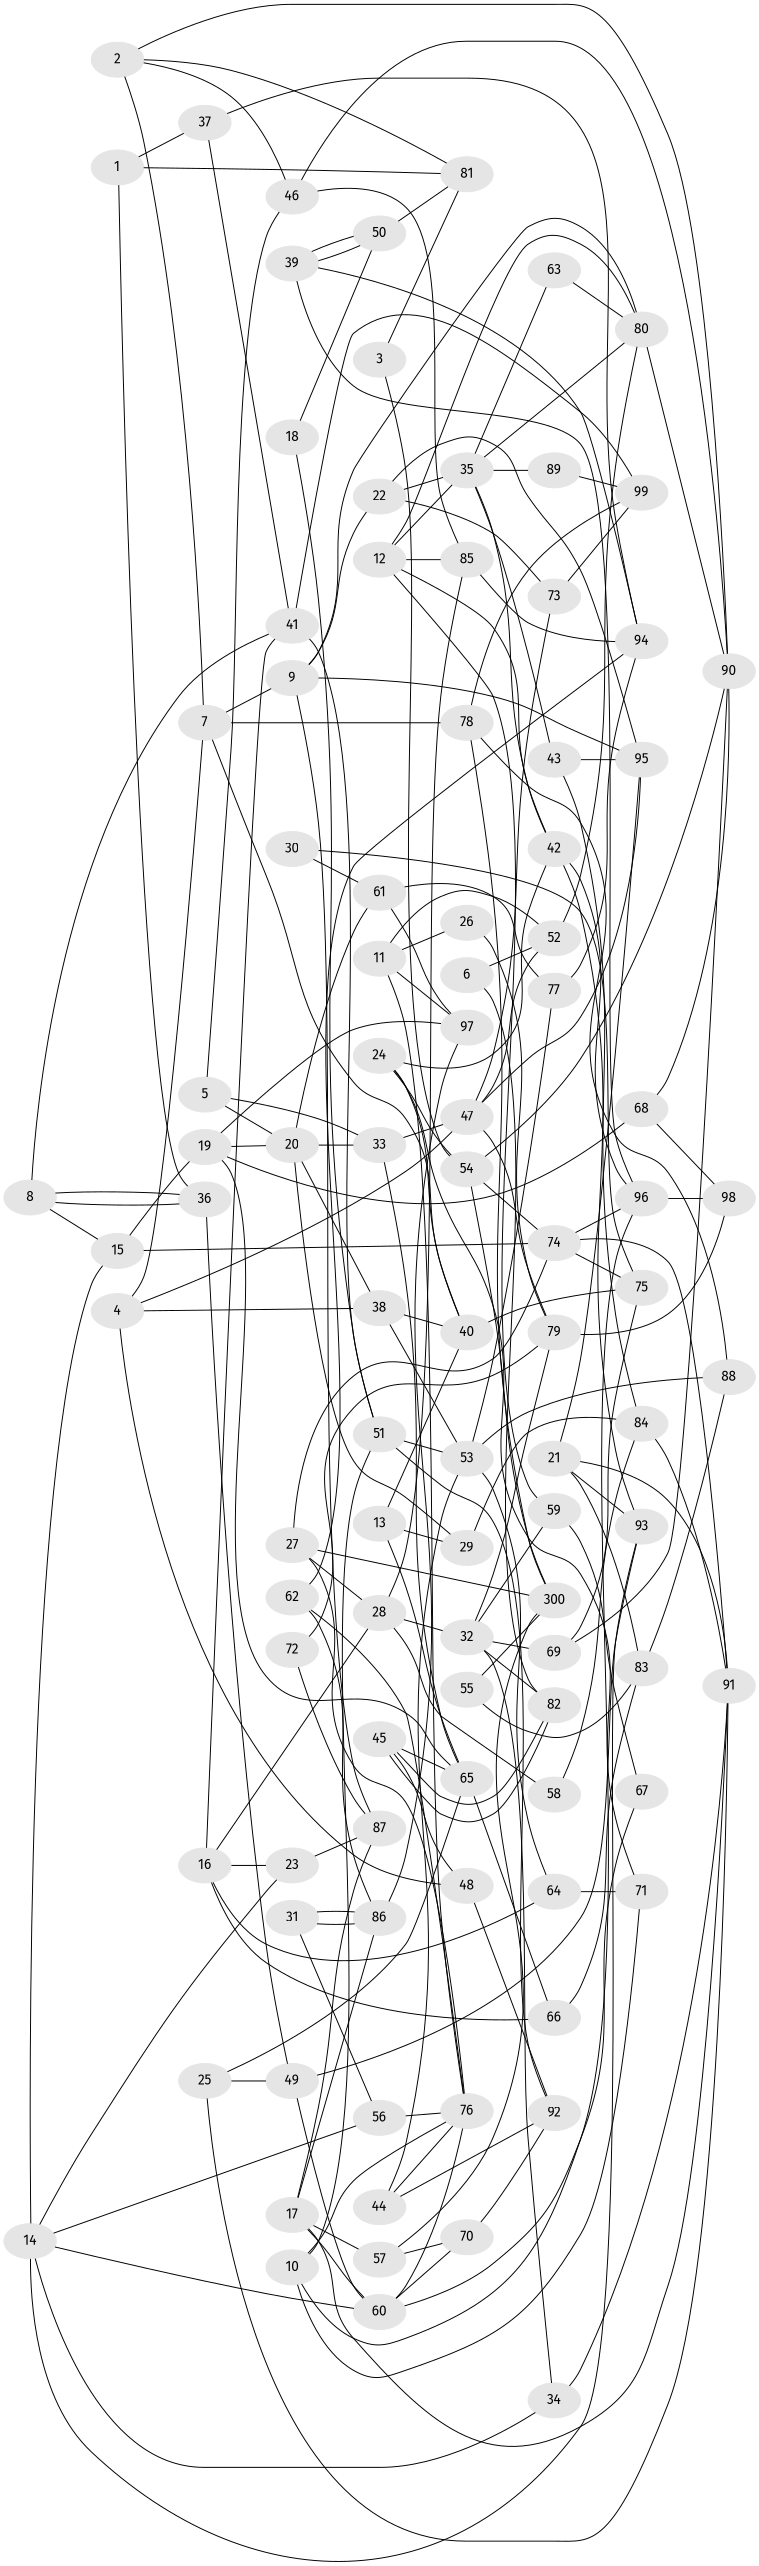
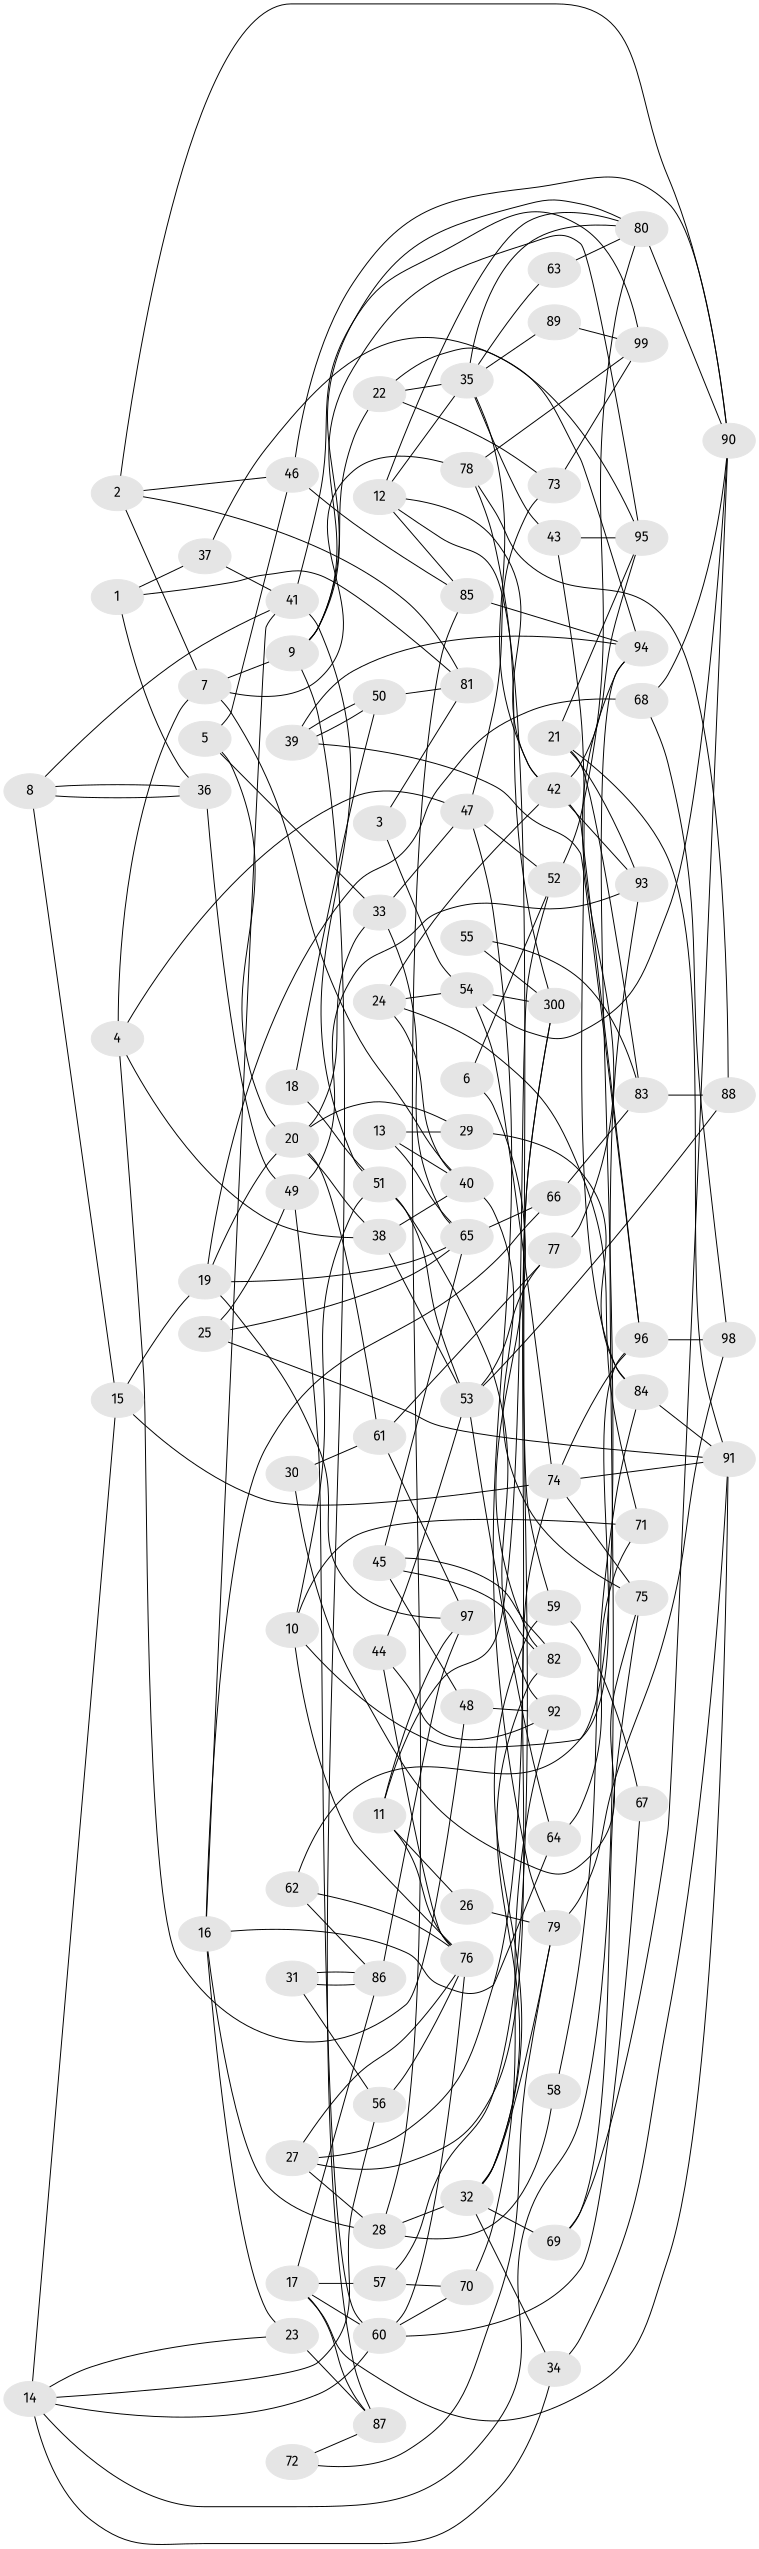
(618, 928) -> (608, 656)
